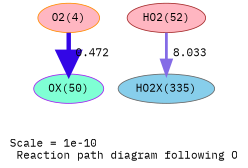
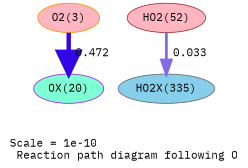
(69, 18) -> (69, 18)
(187, 53) -> (187, 53)
(69, 89) -> (69, 89)
